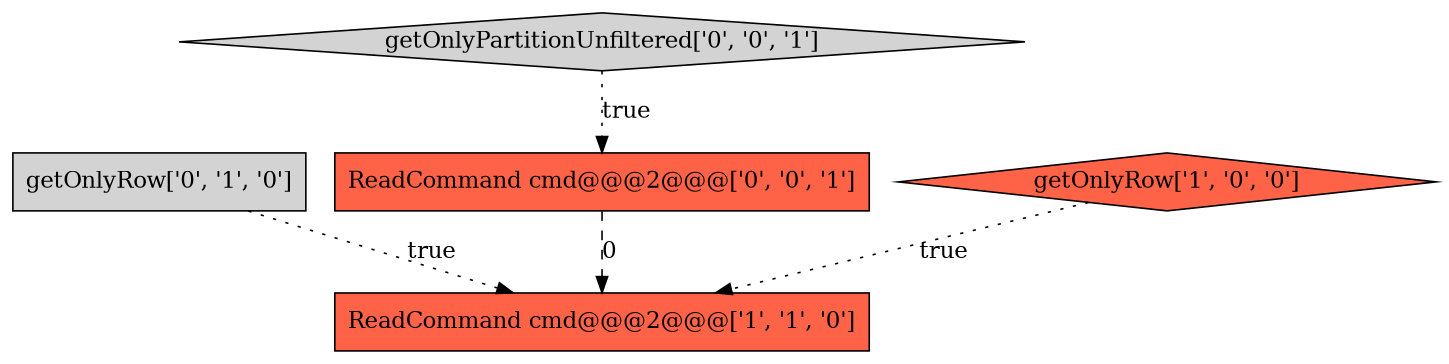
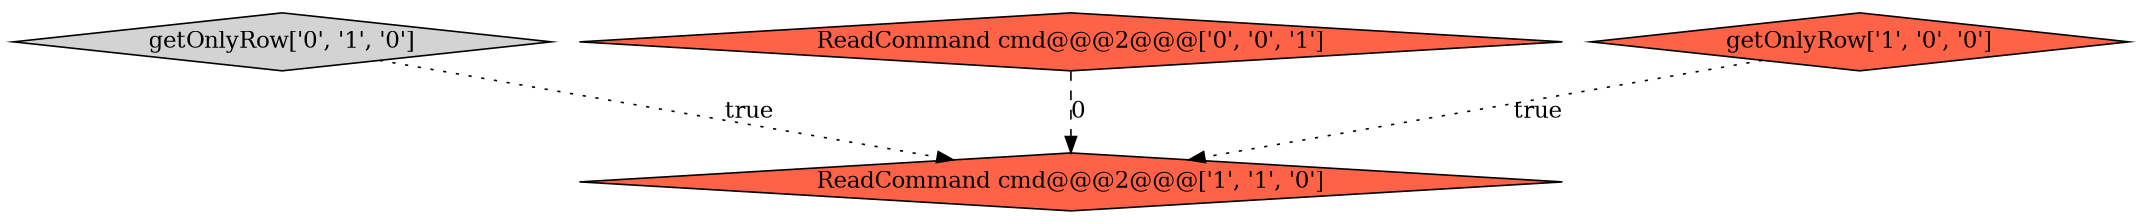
(602, 42) -> none
(159, 182) -> (282, 42)
(602, 182) -> (1071, 42)
(602, 322) -> (1071, 182)
